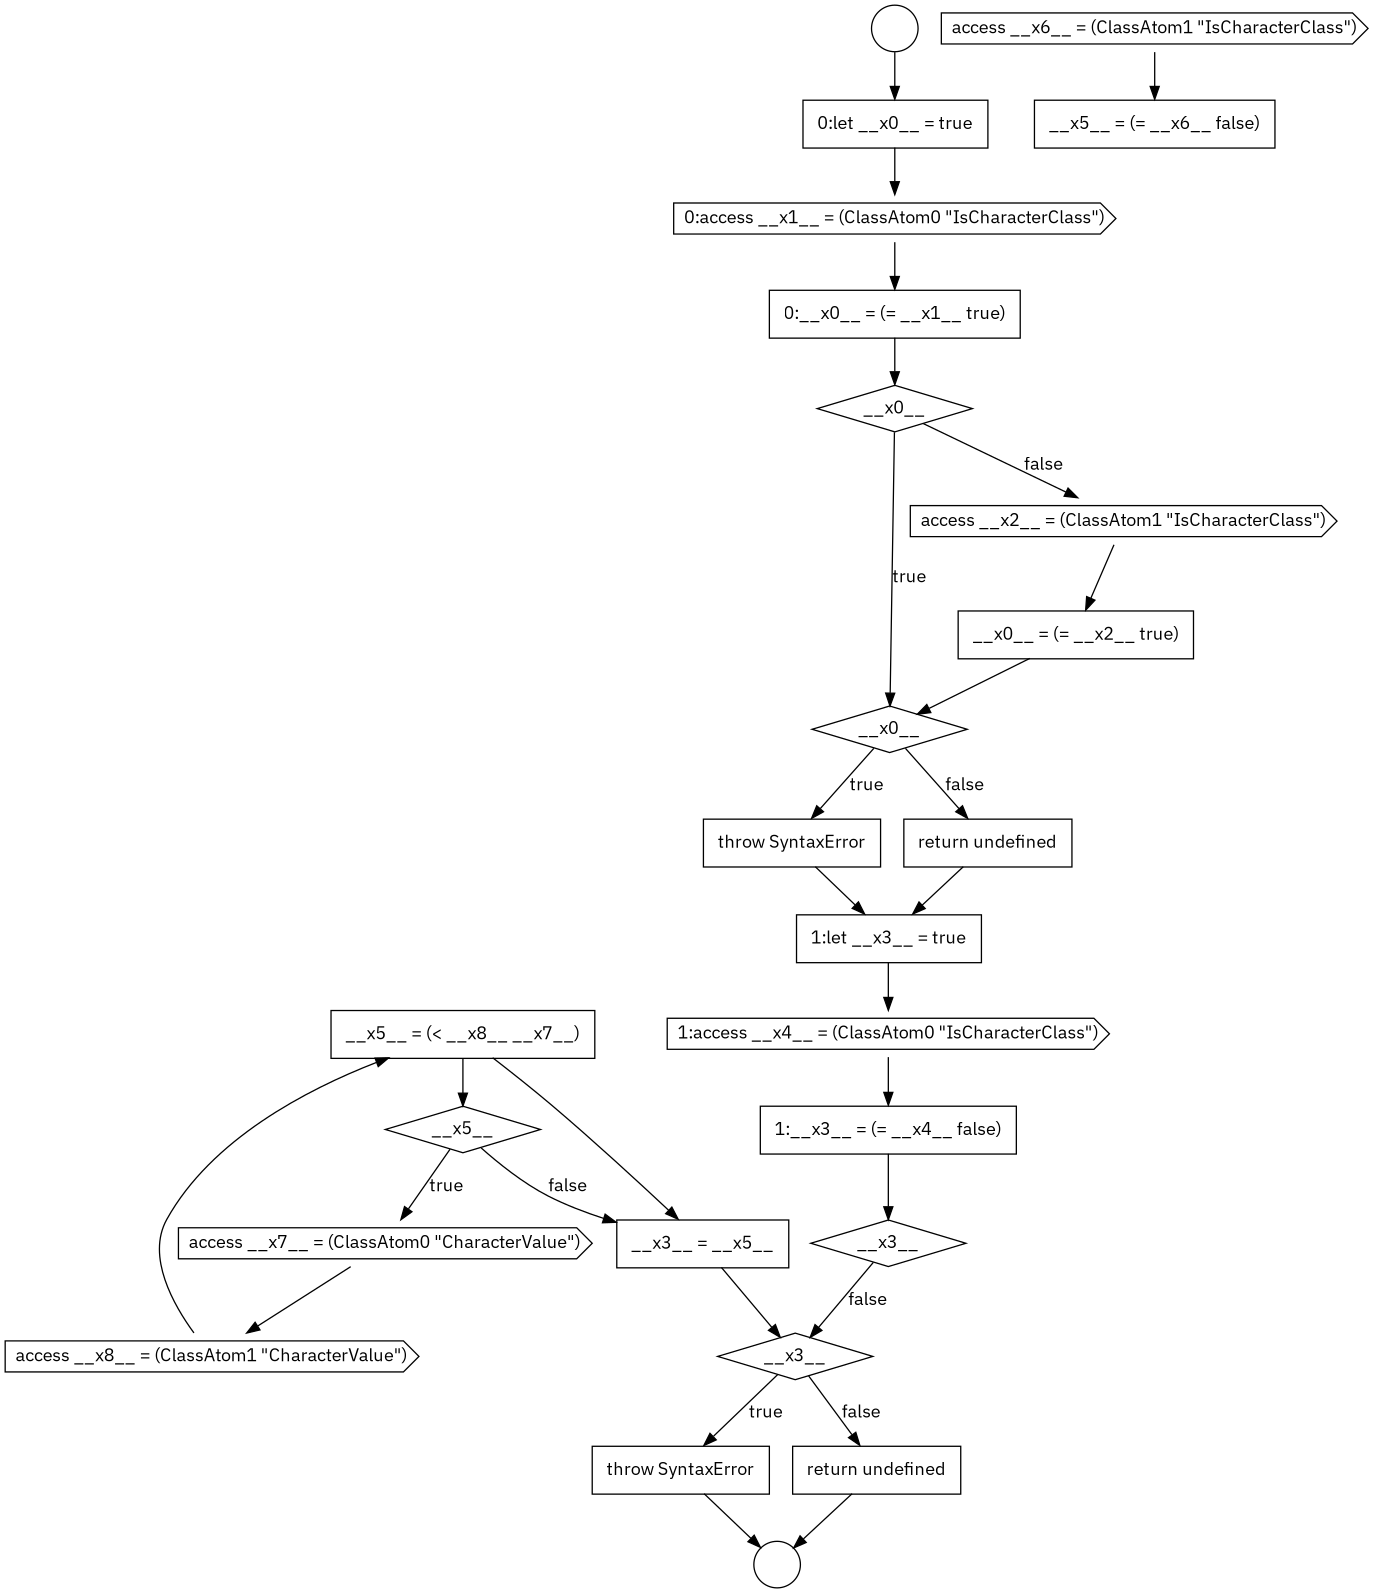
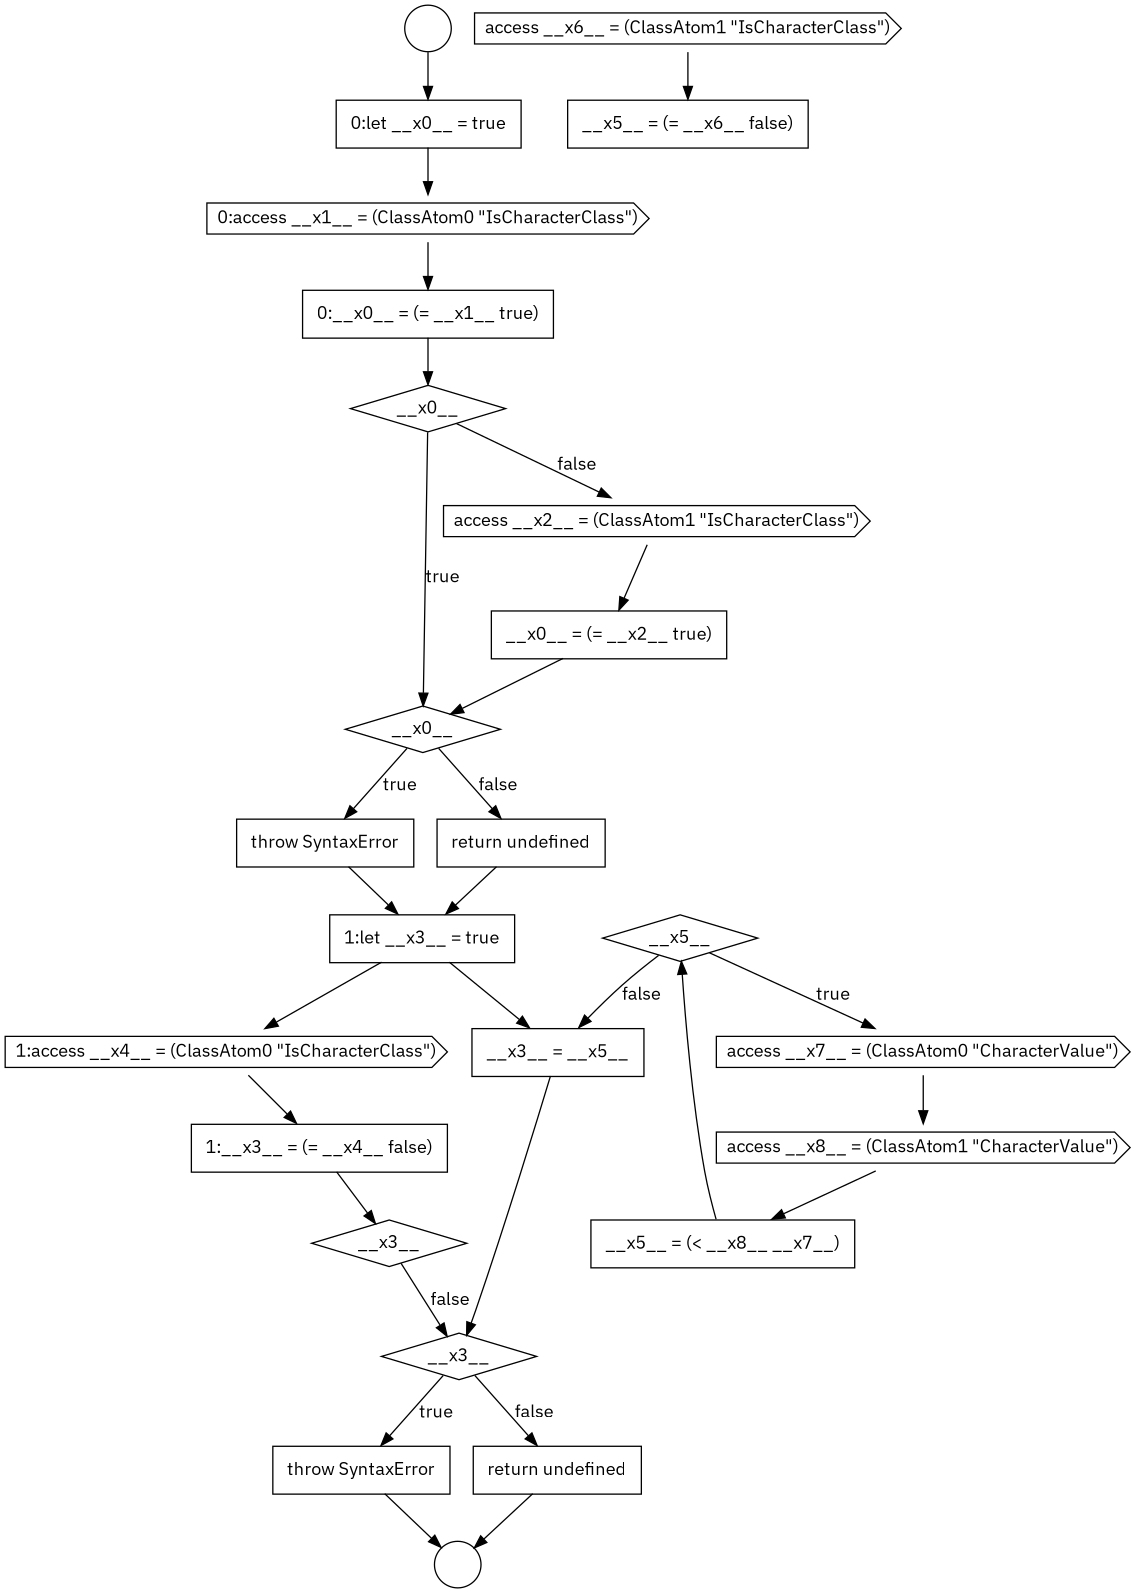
(583, 1132) -> (484, 991)
